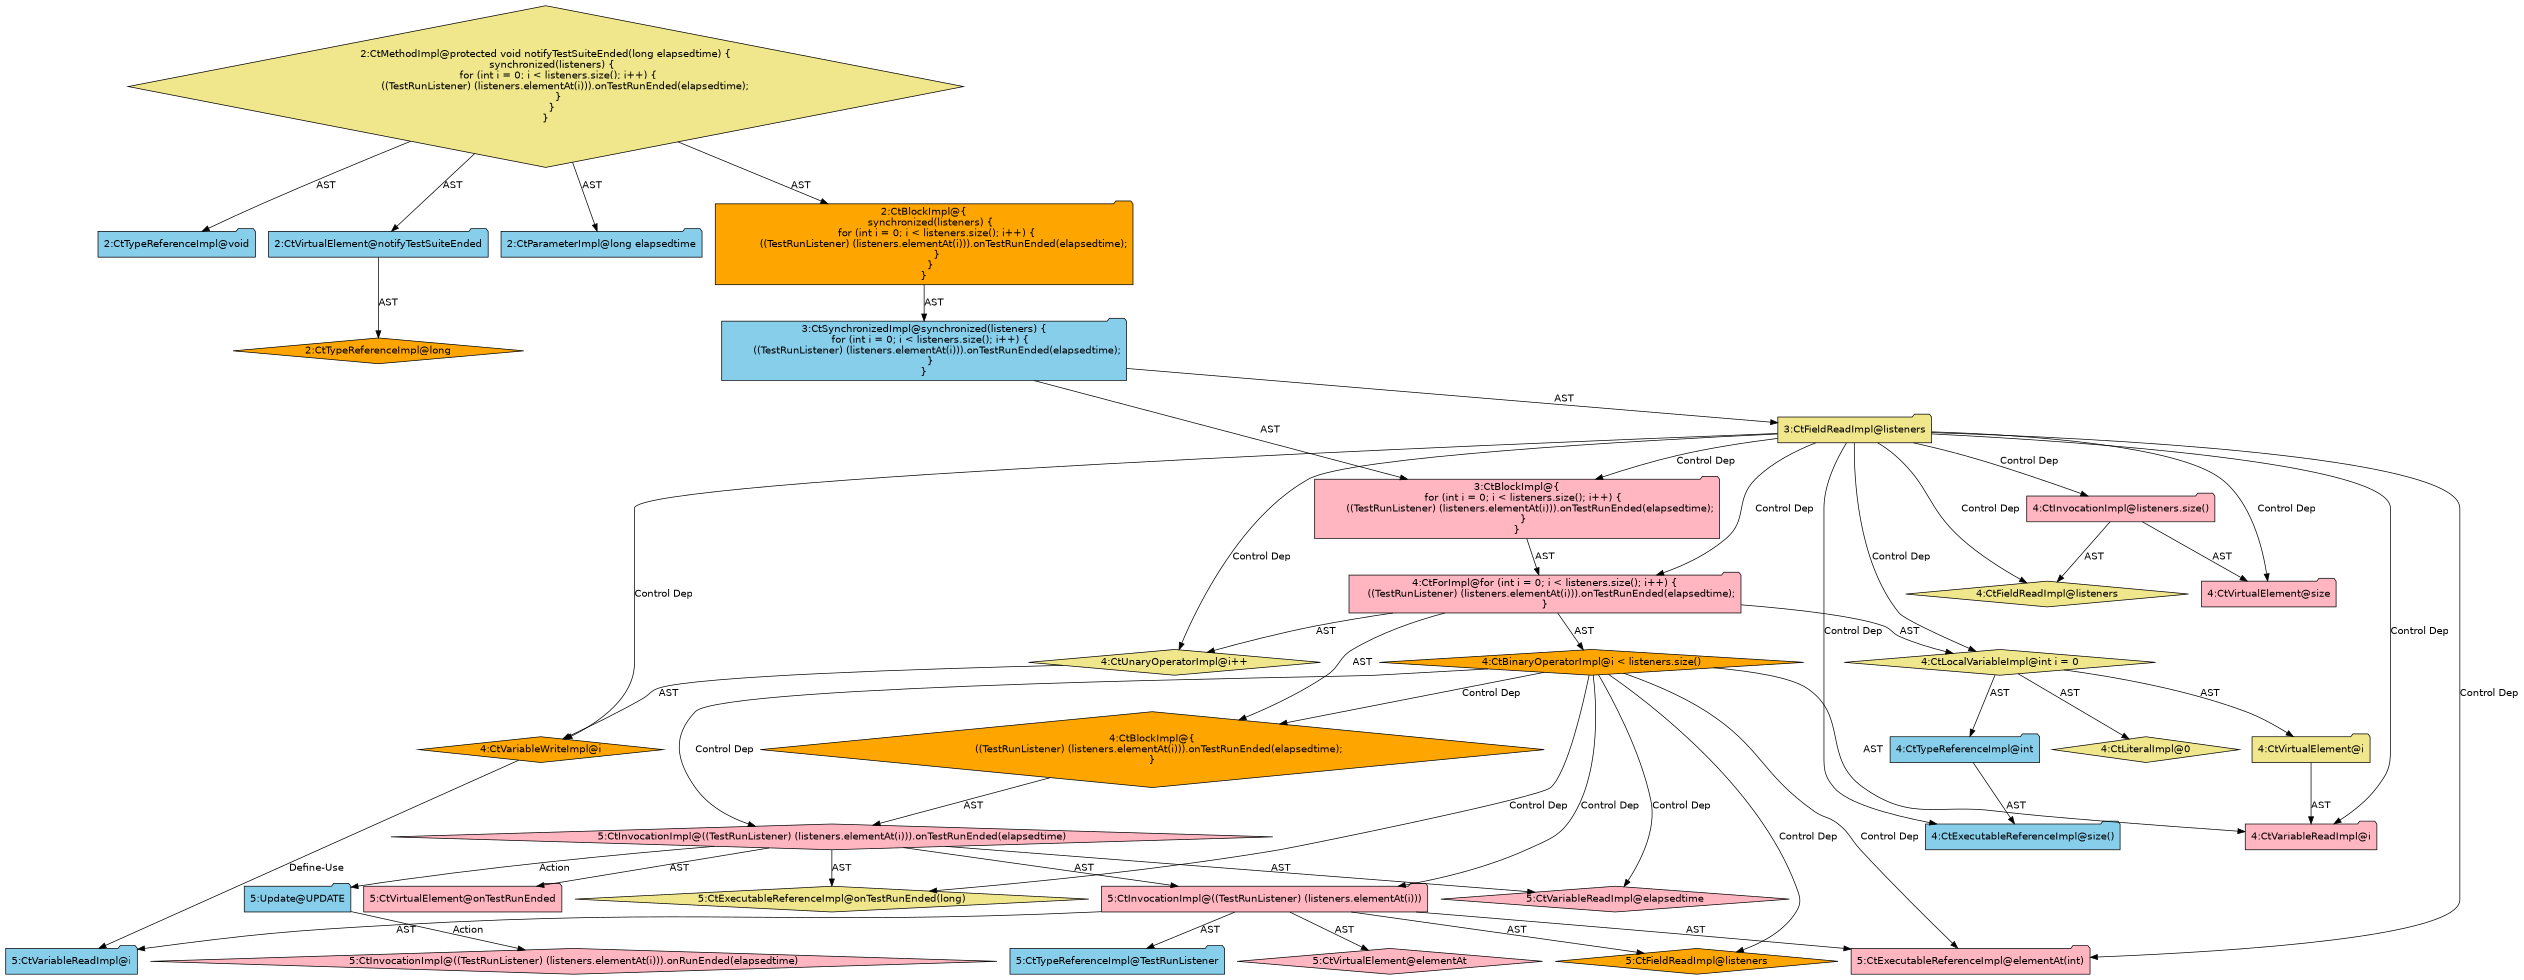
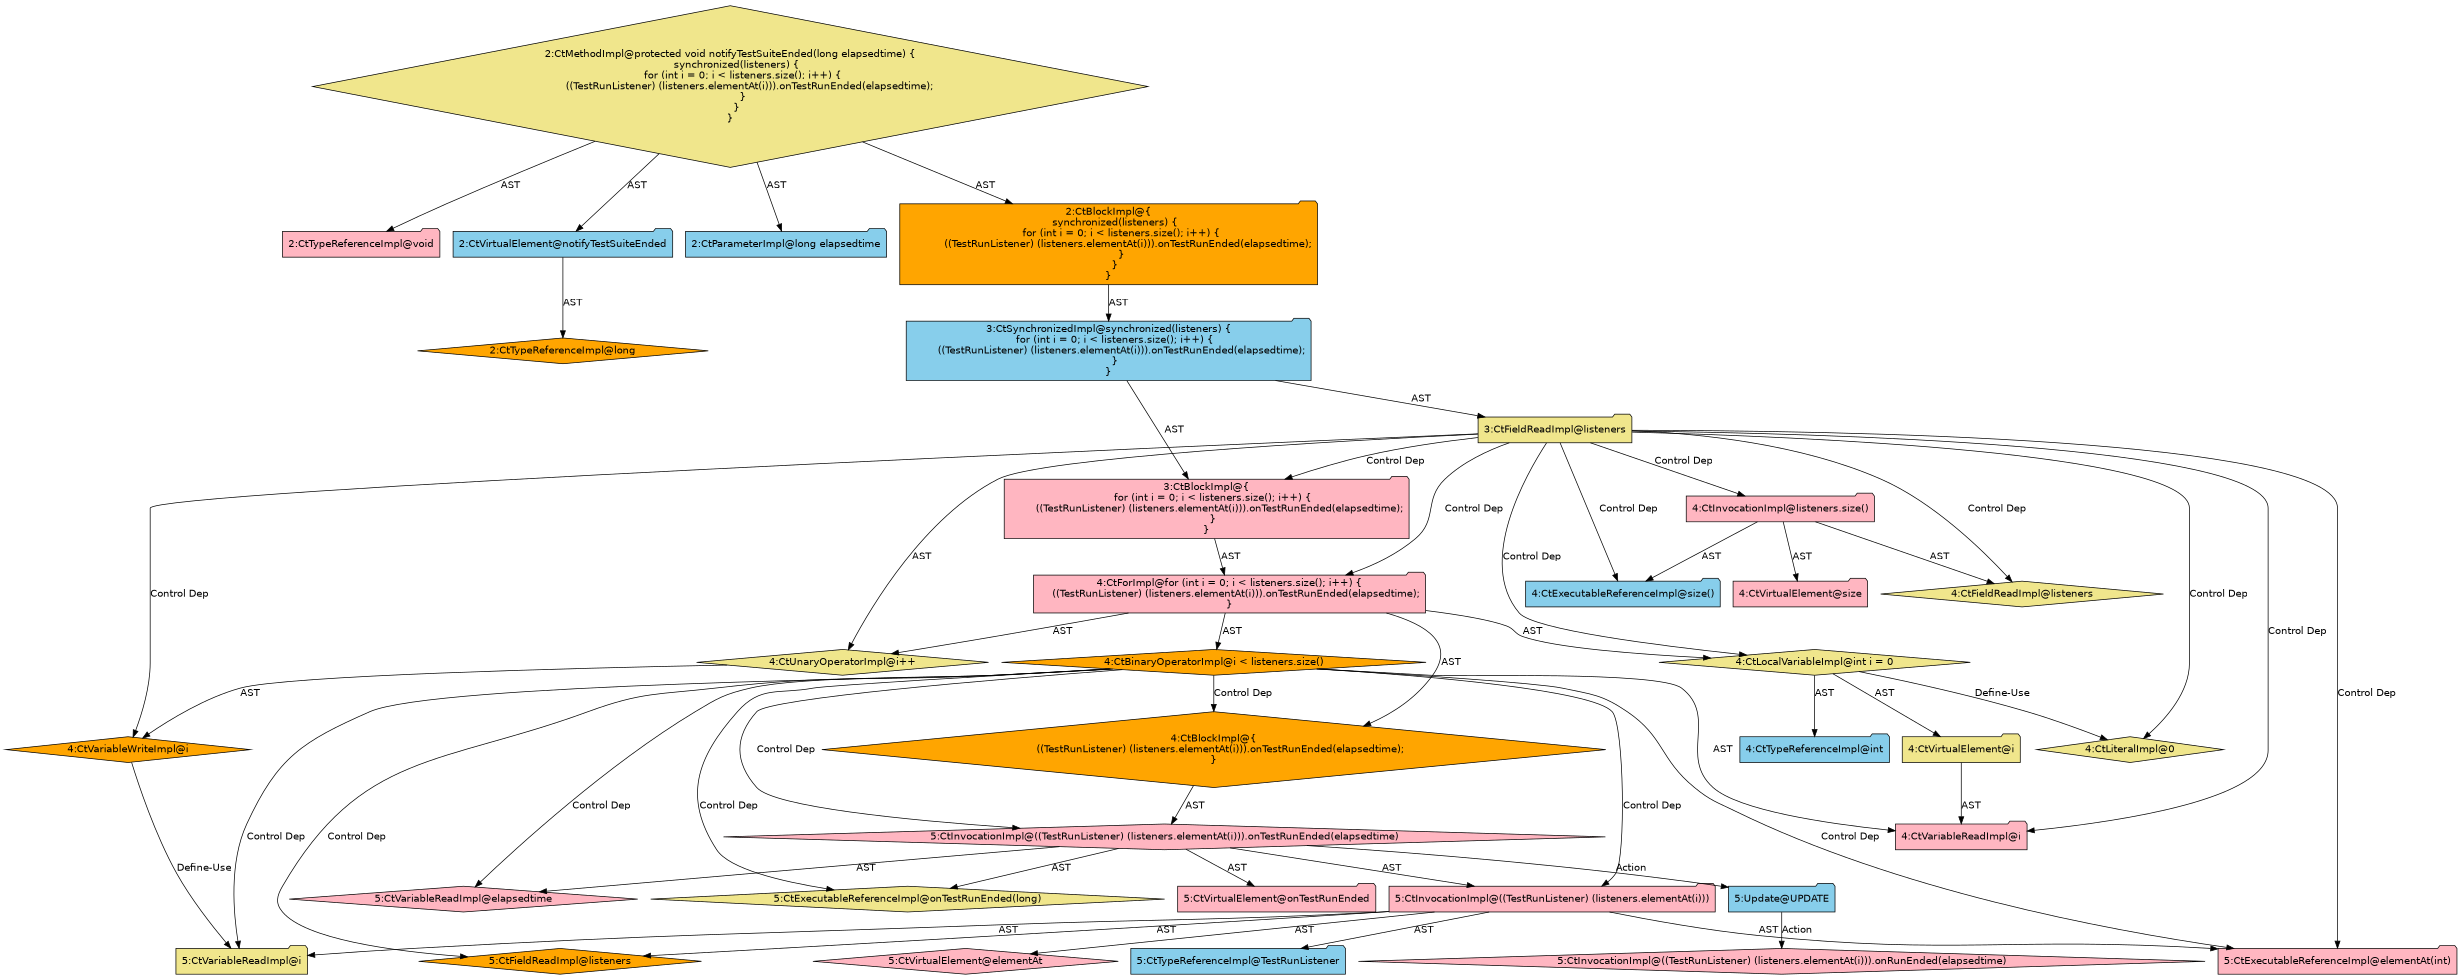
(177, 244) -> (361, 244)
(2162, 456) -> (2036, 458)
(1262, 557) -> (922, 557)
none -> (595, 688)
(2070, 693) -> (2002, 693)
(1992, 790) -> (1705, 550)
(72, 961) -> (242, 961)
